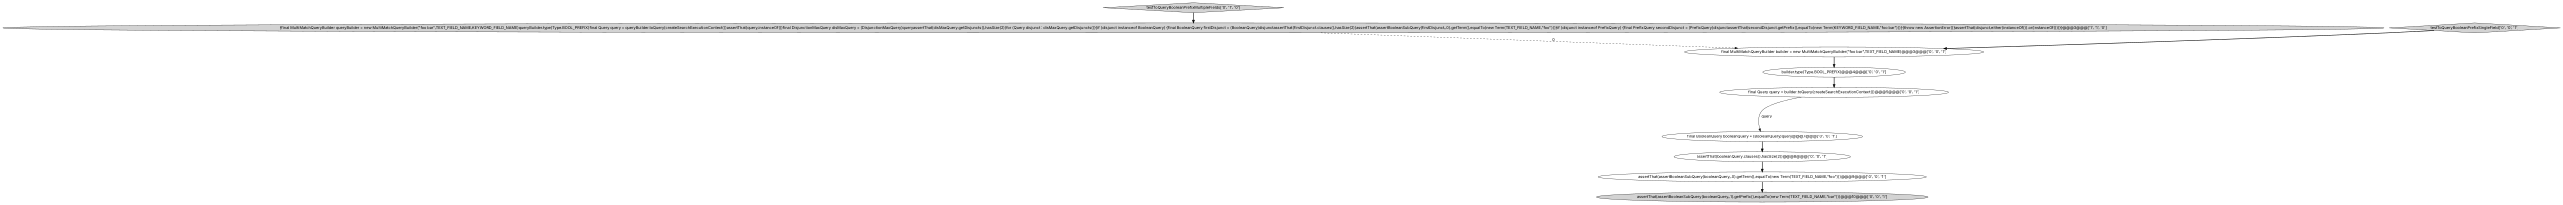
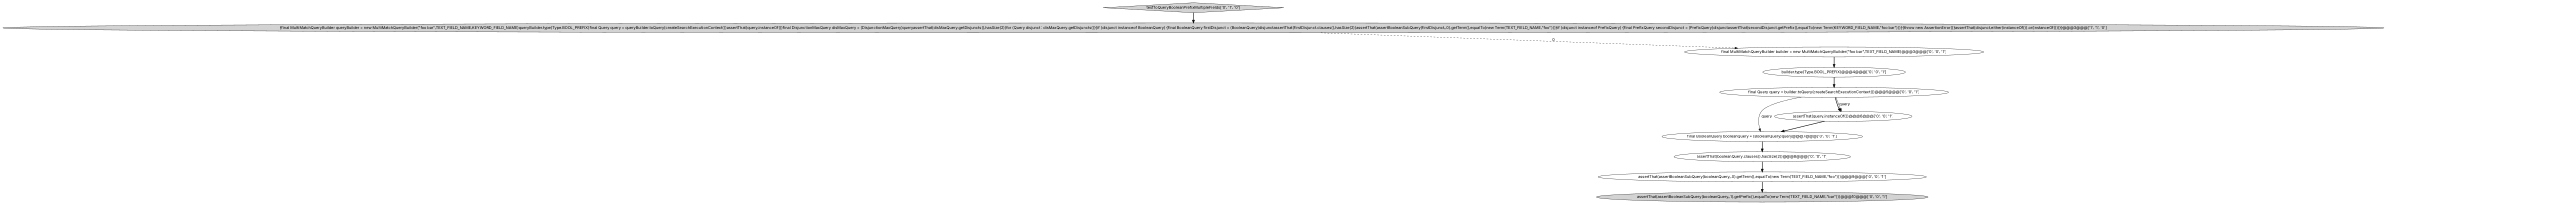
(2475, 28) -> none
none -> (1843, 116)
